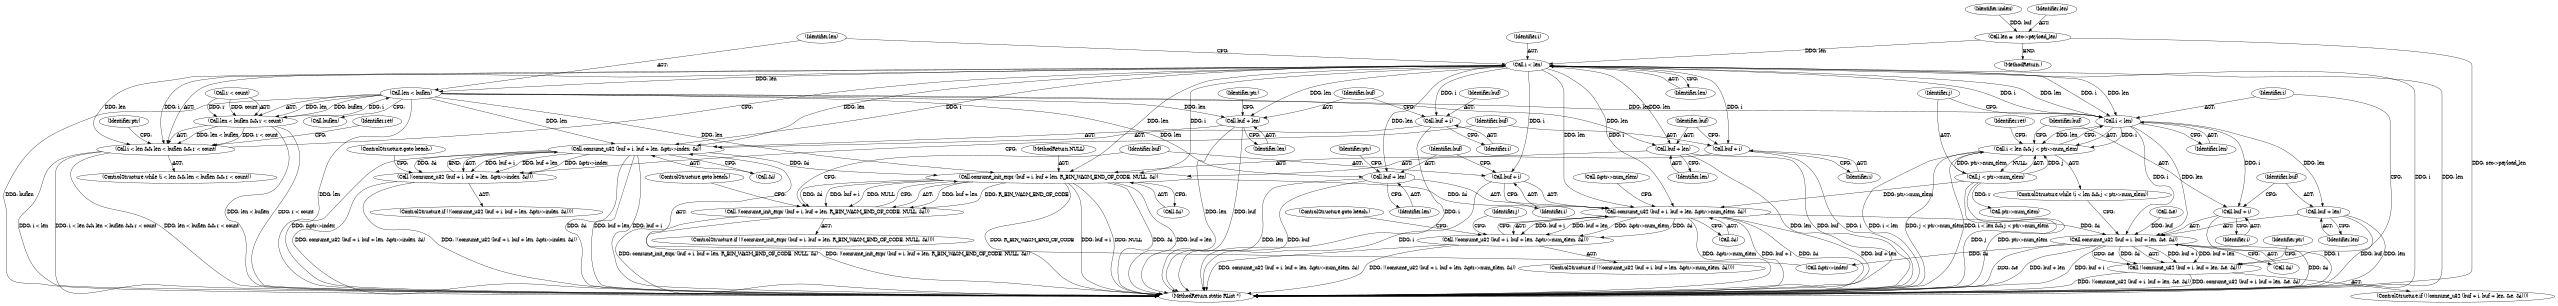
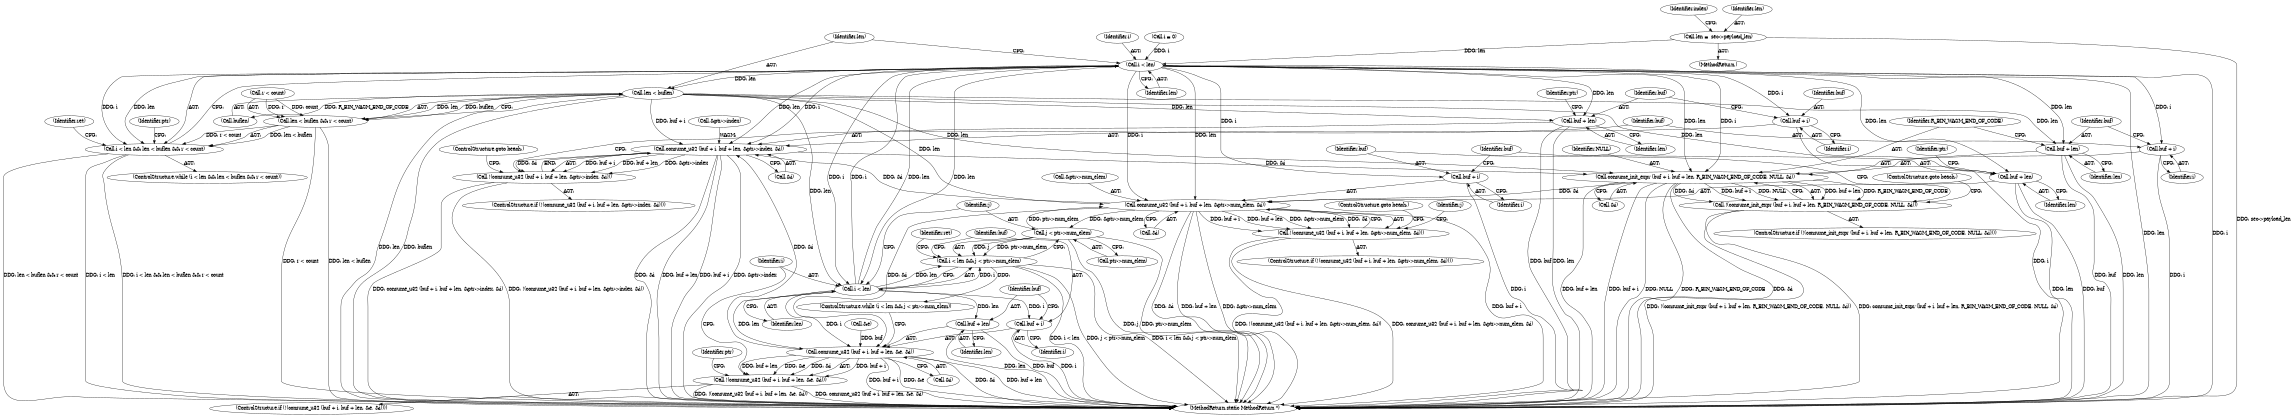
(2021, 23) -> (1712, 23)
none -> (1164, 37)
(2030, 51) -> (1724, 51)
none -> (351, 98)
(376, 107) -> (508, 107)
(400, 107) -> (367, 107)
(557, 121) -> (671, 121)
none -> (1955, 121)
none -> (887, 135)
(1059, 150) -> (1591, 150)
(2021, 164) -> (1060, 248)
(2075, 164) -> (1005, 276)
none -> (931, 193)
(1648, 195) -> (1117, 192)
(1983, 195) -> (1119, 248)
(682, 212) -> (729, 135)
none -> (1103, 214)
none -> (1091, 250)
(1968, 252) -> (779, 287)
(1206, 296) -> (1235, 409)
